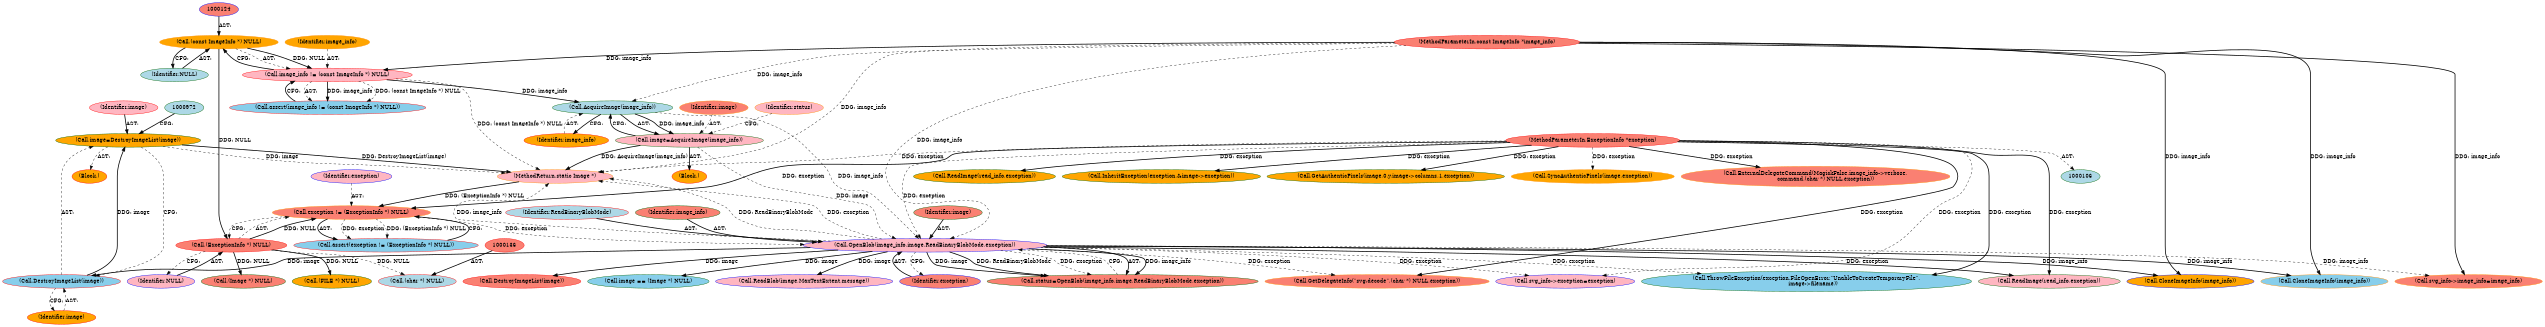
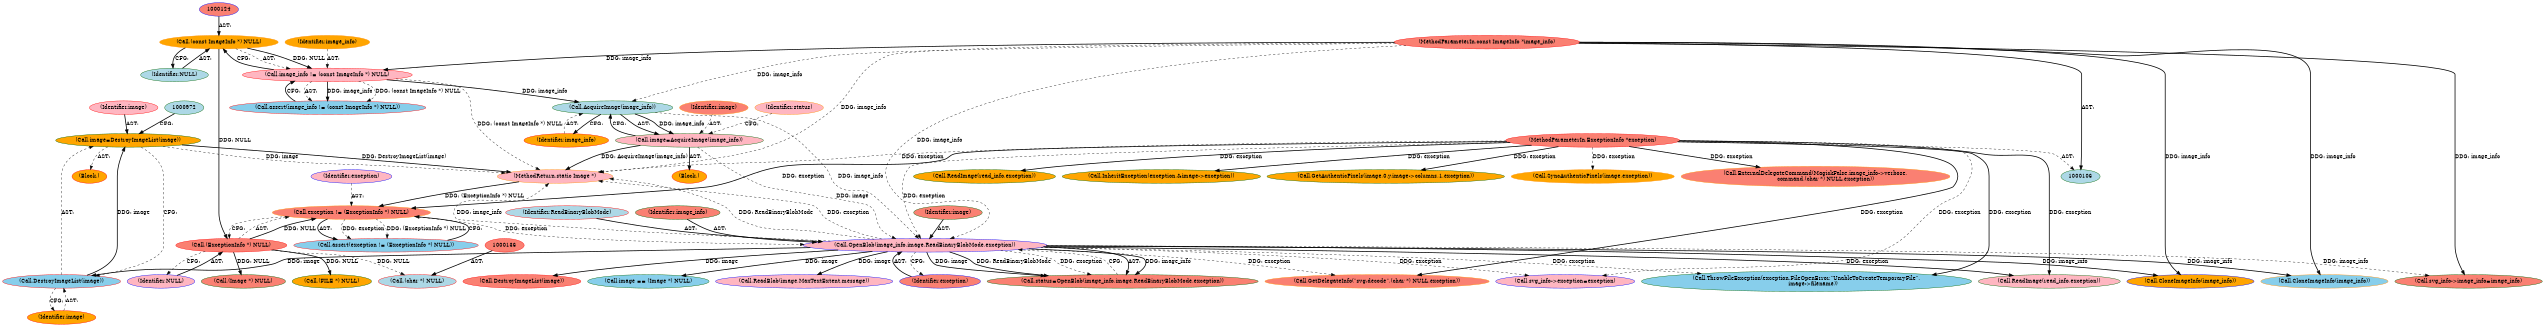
none -> (1878, 49)
(2469, 281) -> (2469, 281)
